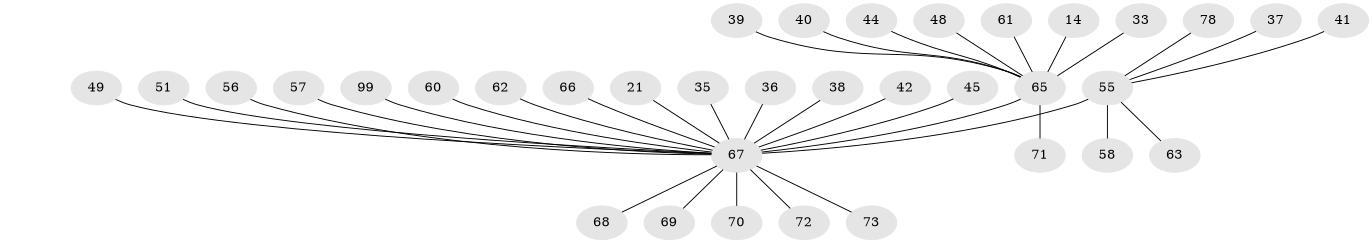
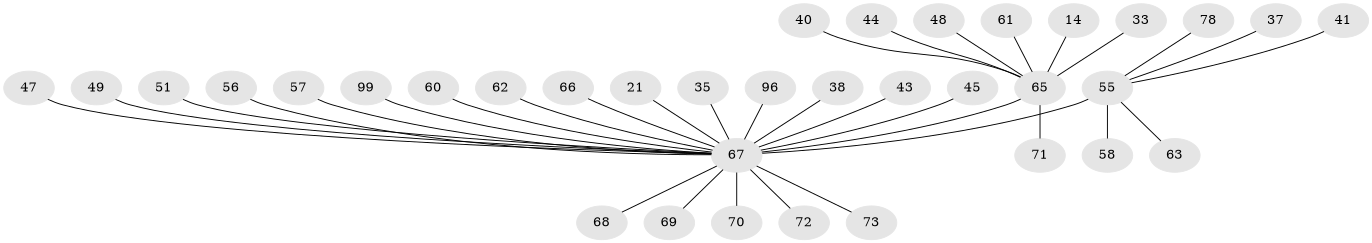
(737, 21) -> none
none -> (29, 88)
(770, 88) -> (770, 88)
(905, 88) -> (905, 88)
